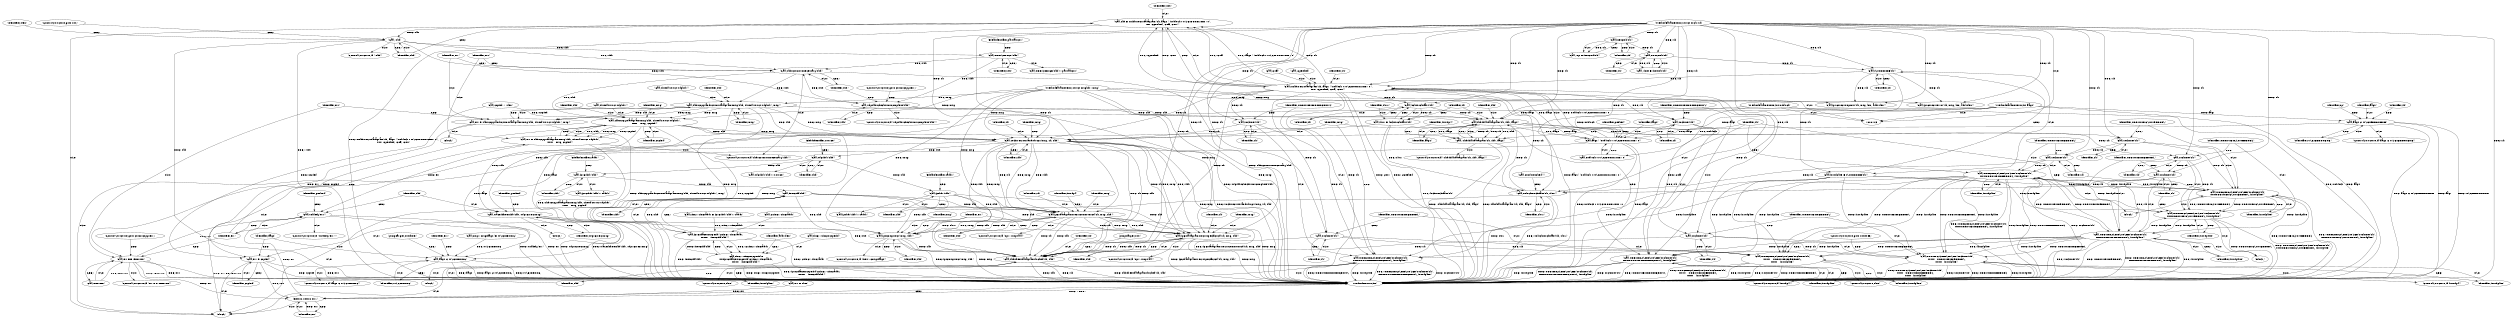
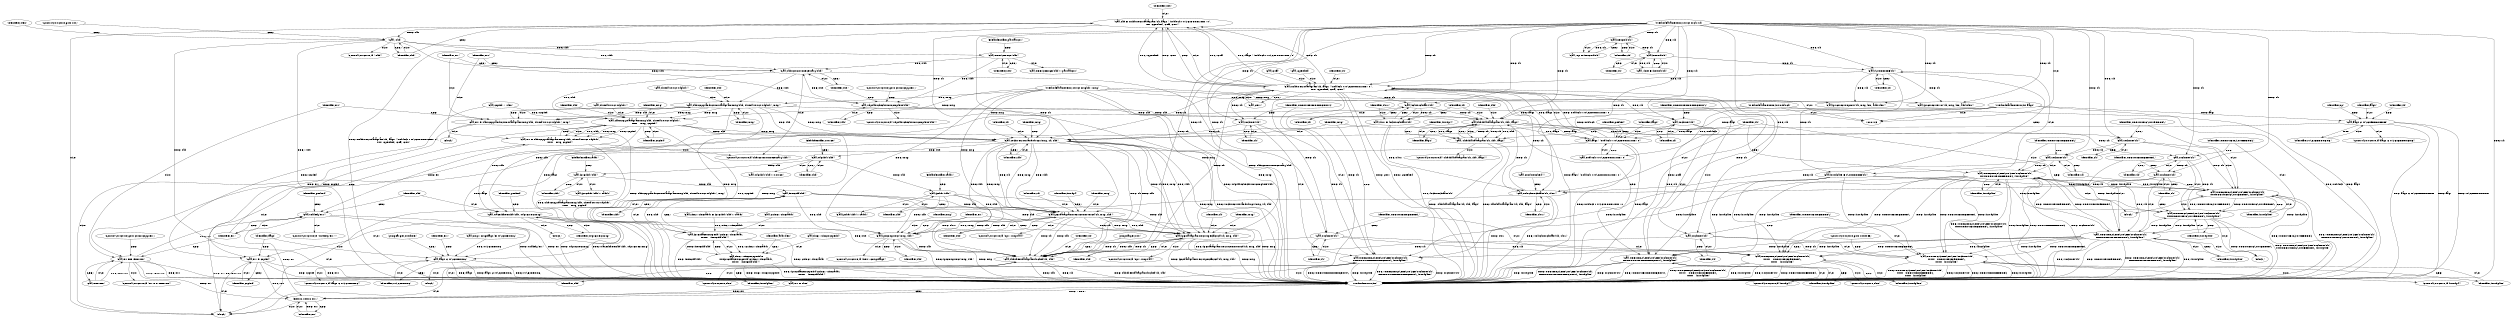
(1656, 55) -> (1656, 55)
none -> (1255, 105)
(2347, 131) -> (2347, 131)
